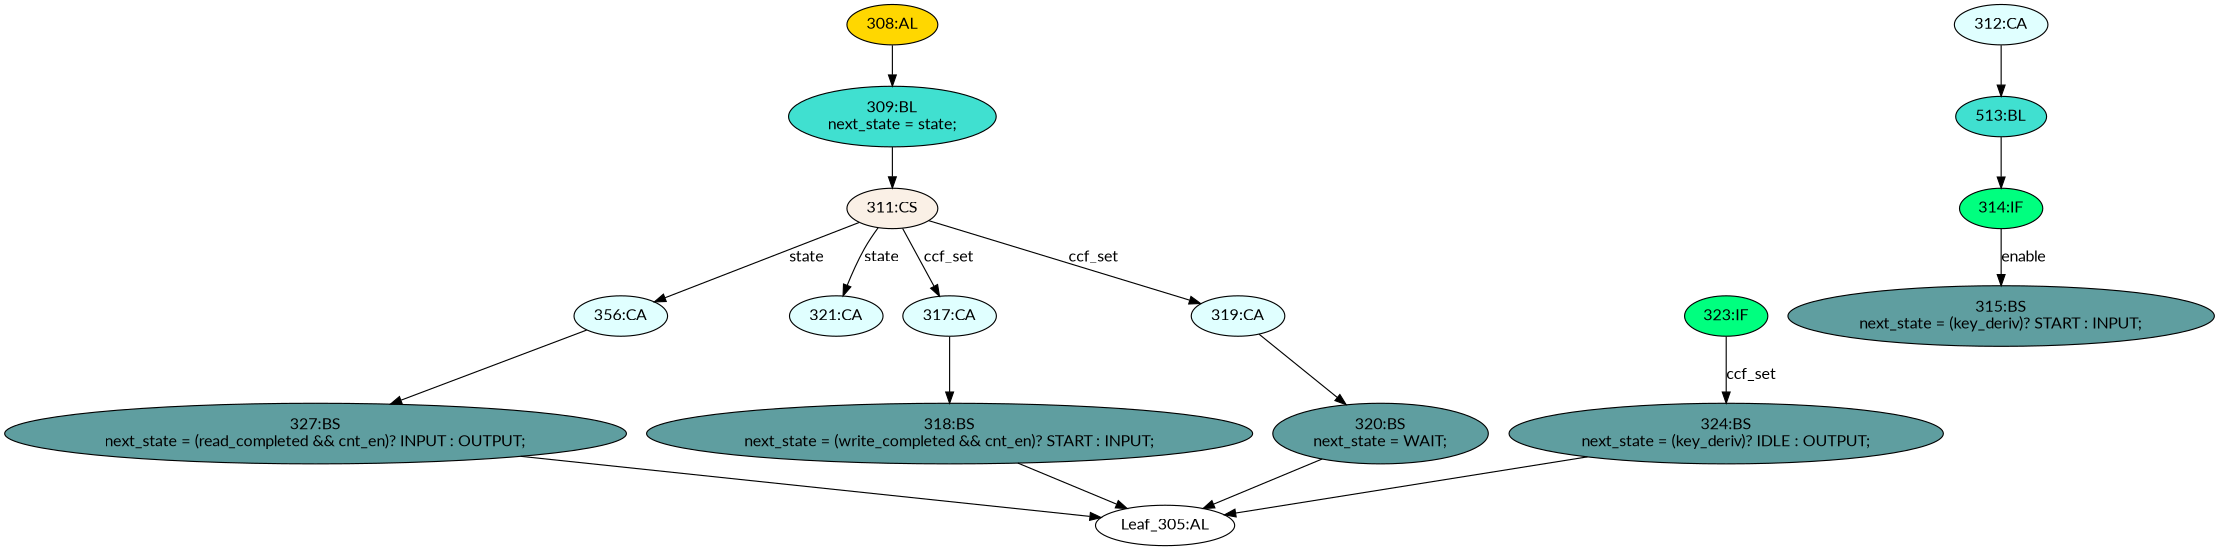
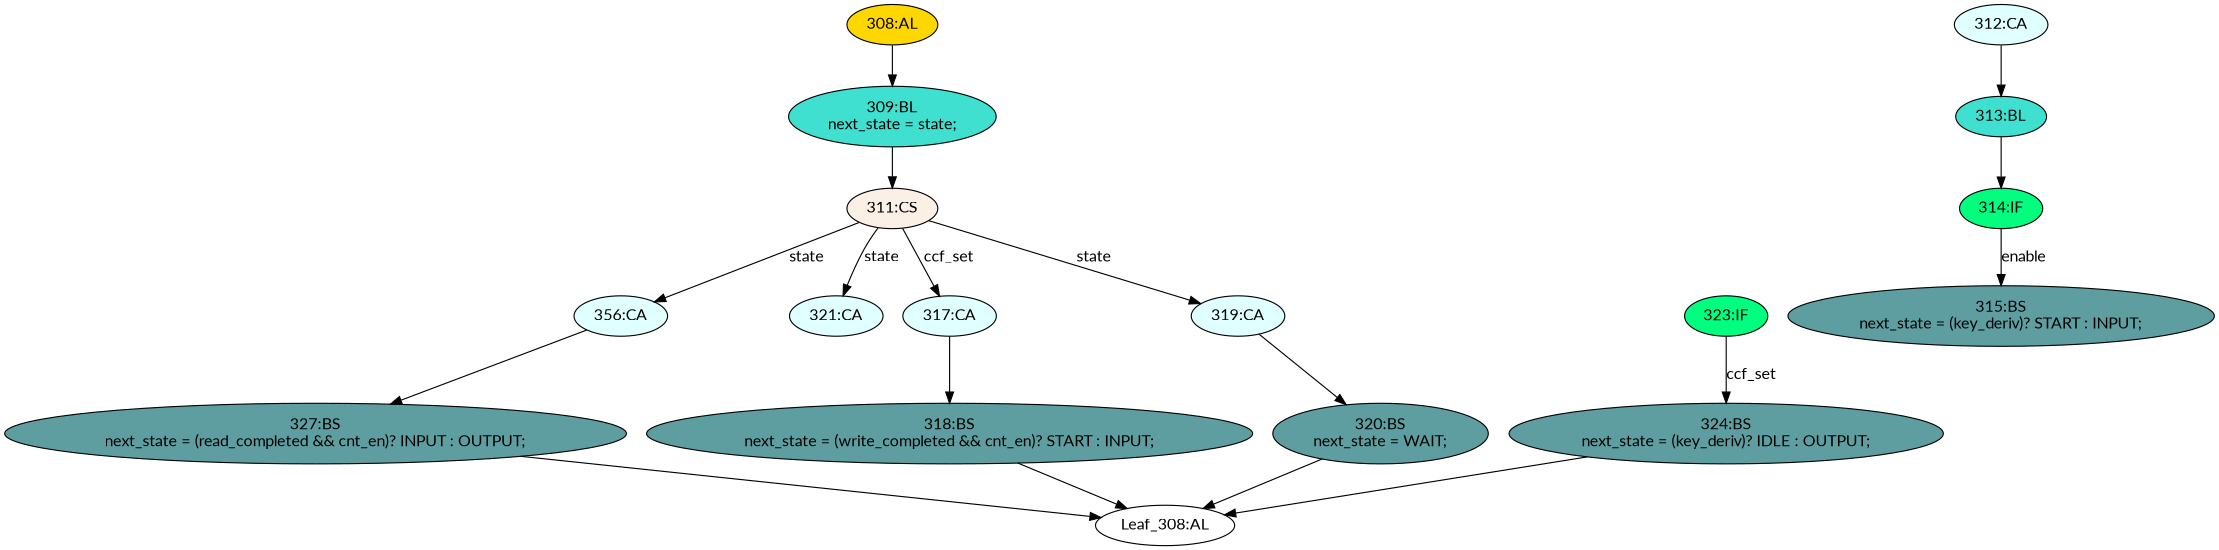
(2001, 117) -> (2001, 117)
(1094, 257) -> (1094, 257)
(1165, 525) -> (1165, 525)
